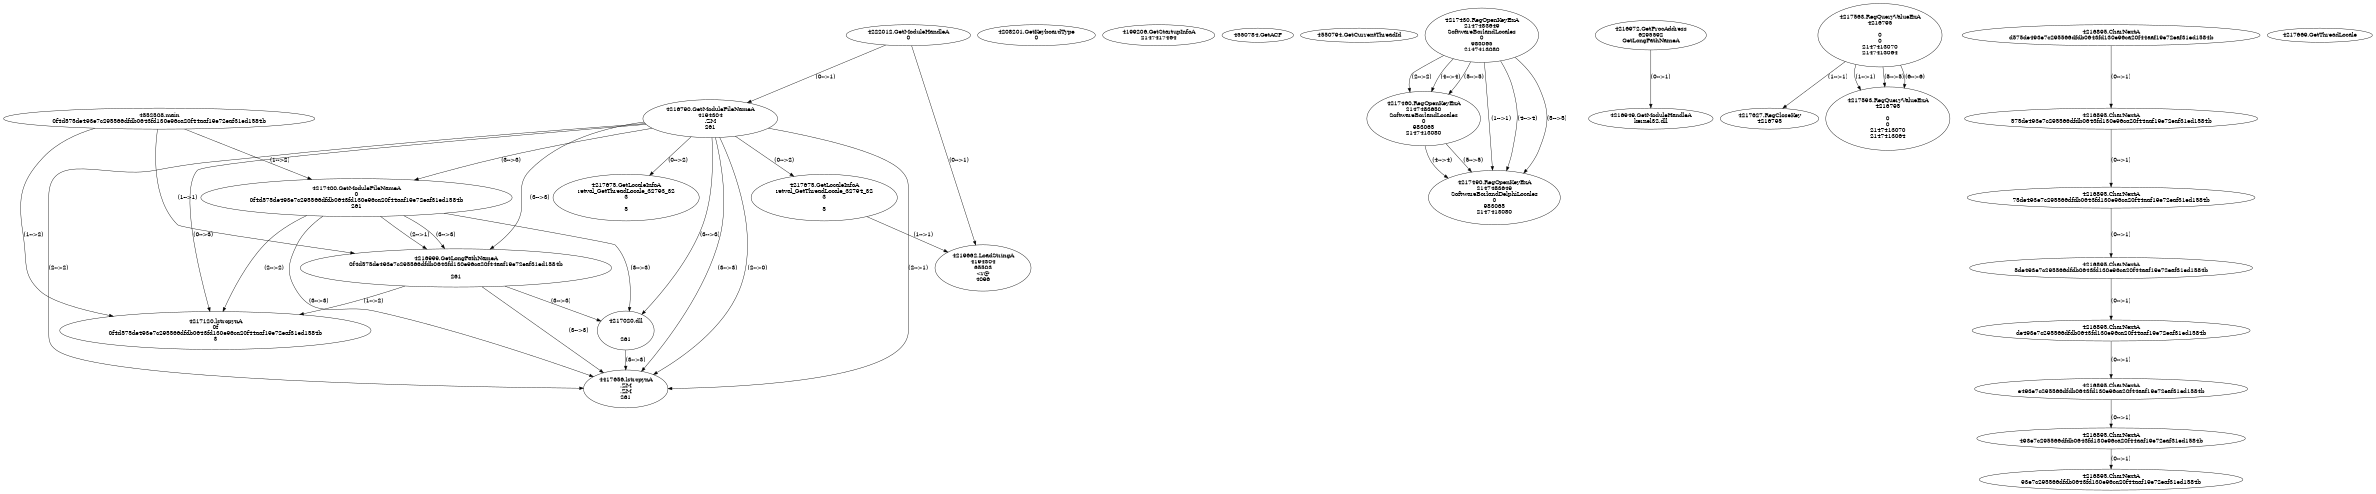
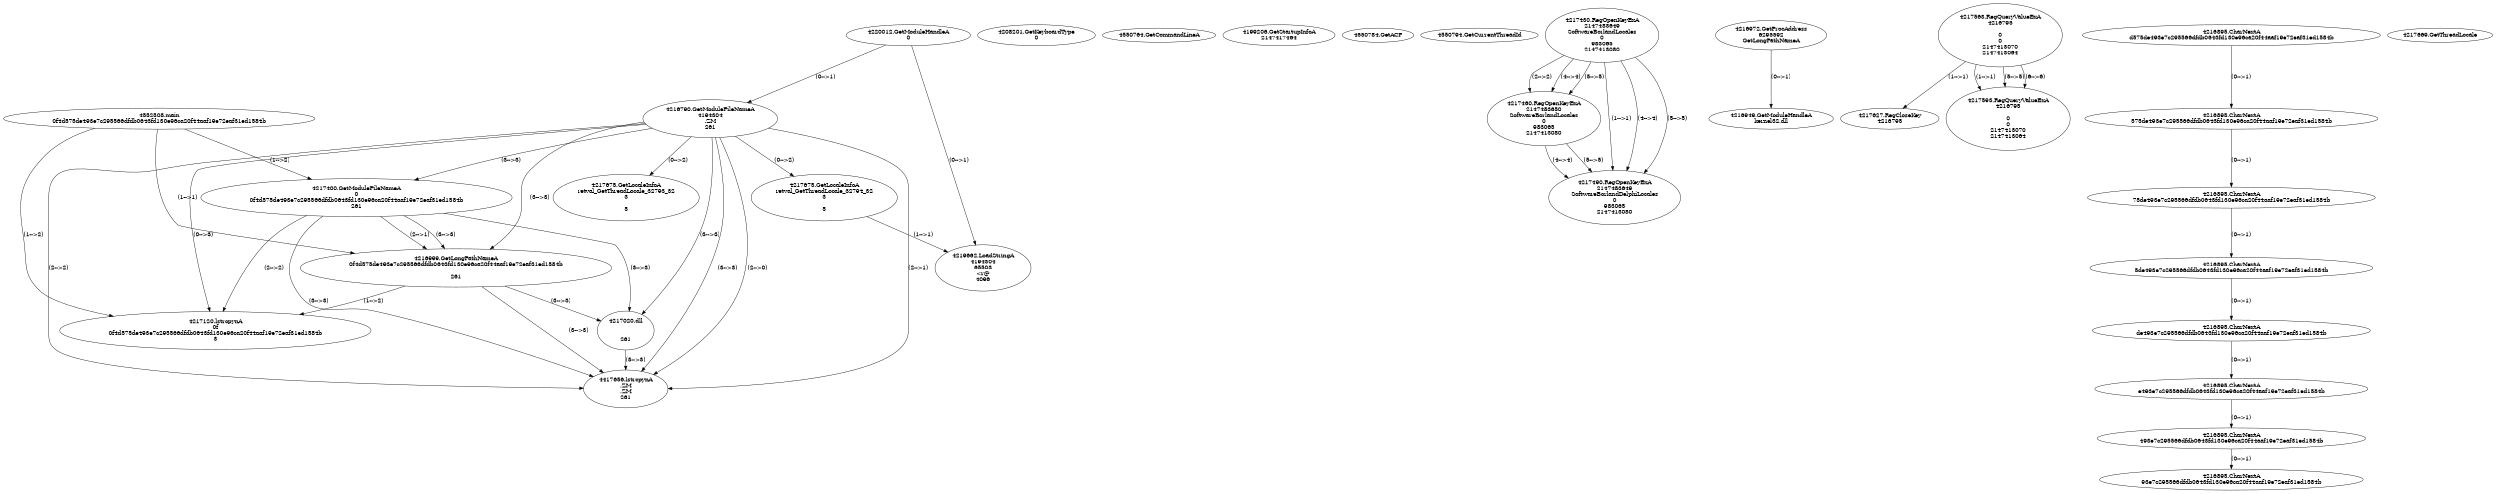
(908, 35) -> (908, 35)
none -> (1159, 35)
